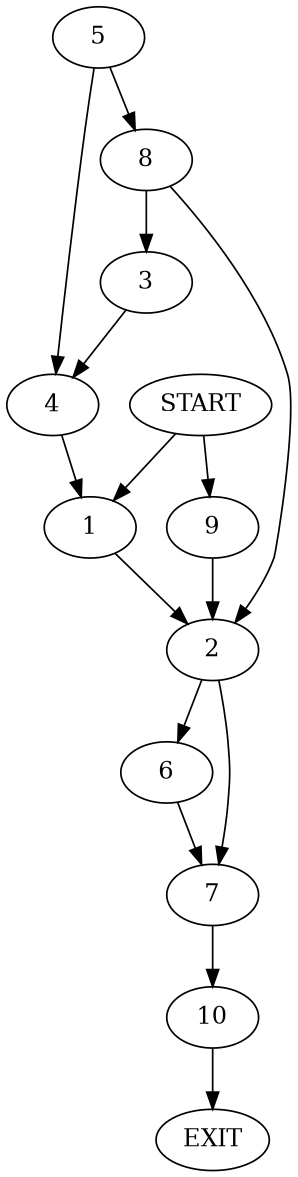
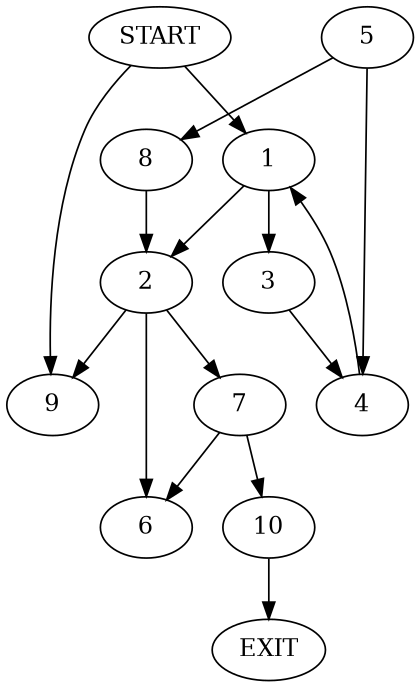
(146, 213) -> (269, 213)
(213, 580) -> (105, 337)
(186, 825) -> (198, 459)
